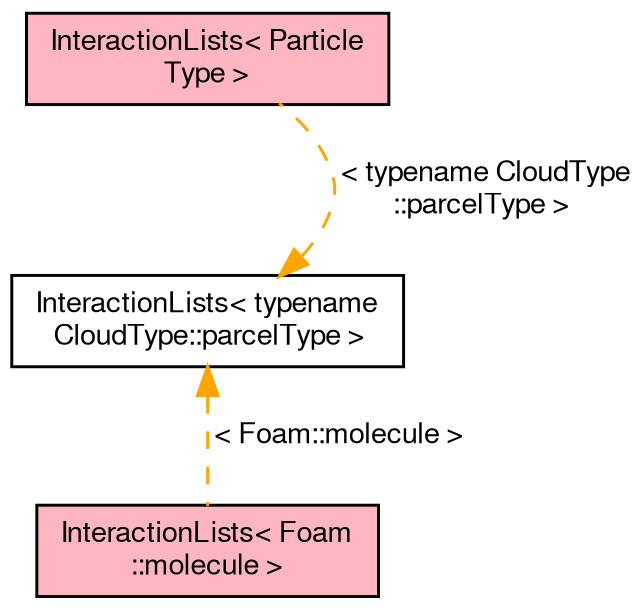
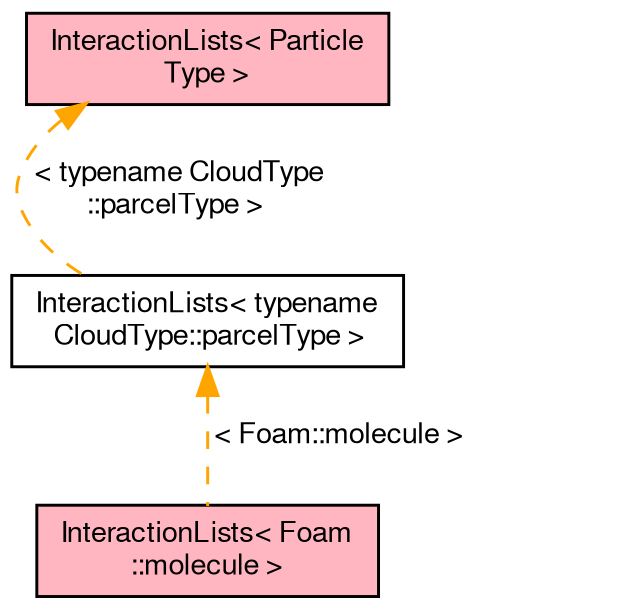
(332, 175) -> (20, 205)
